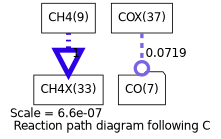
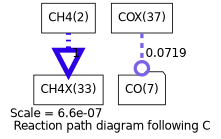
(68, 18) -> (68, 18)
